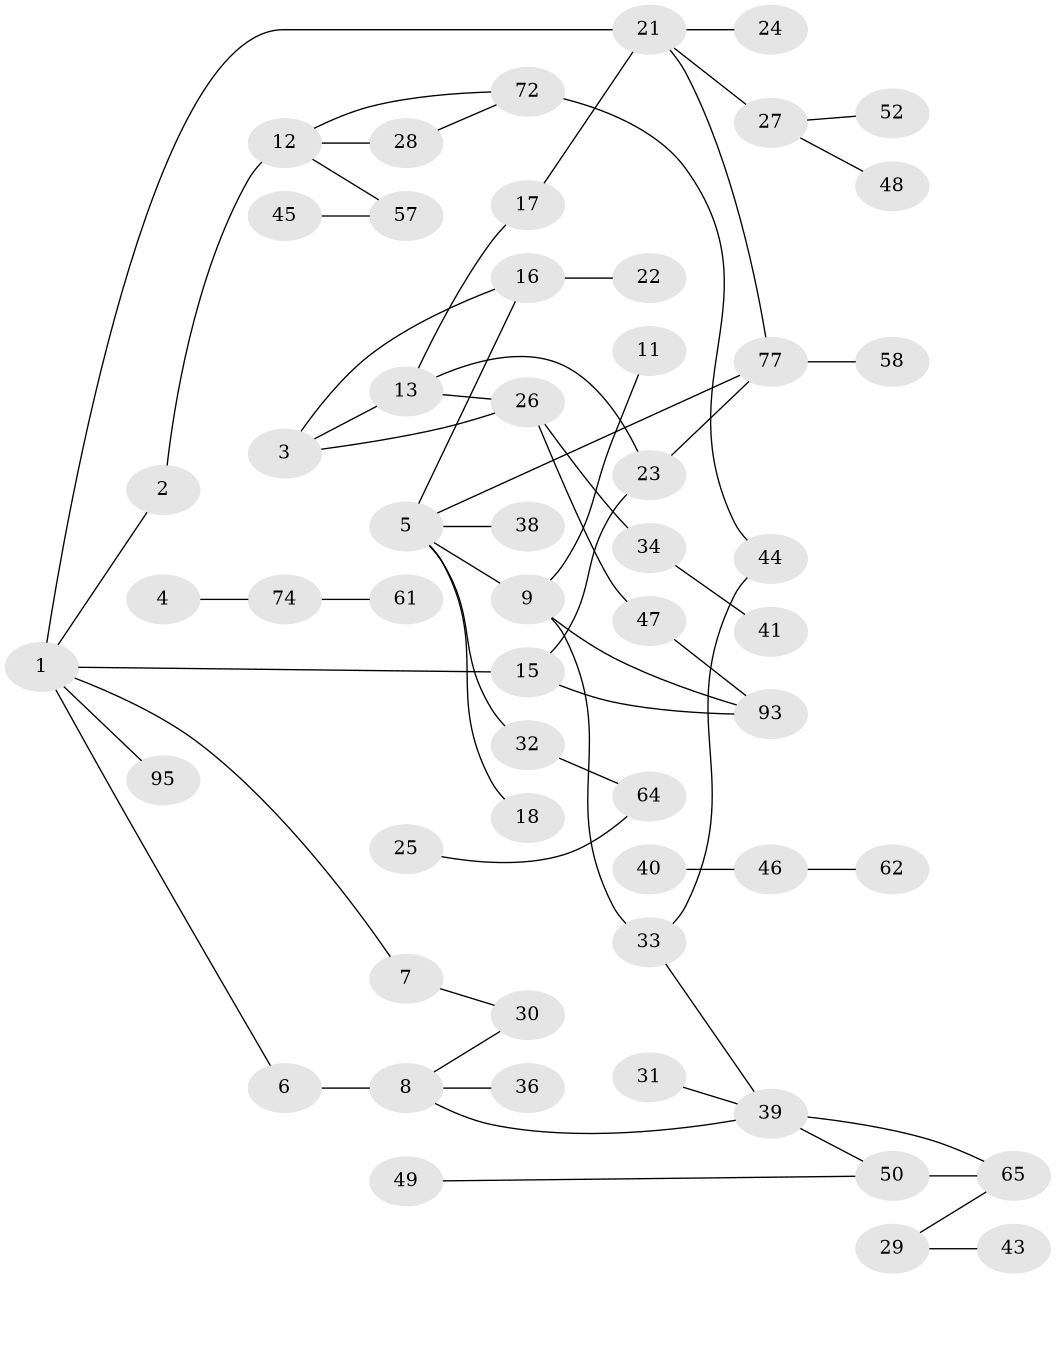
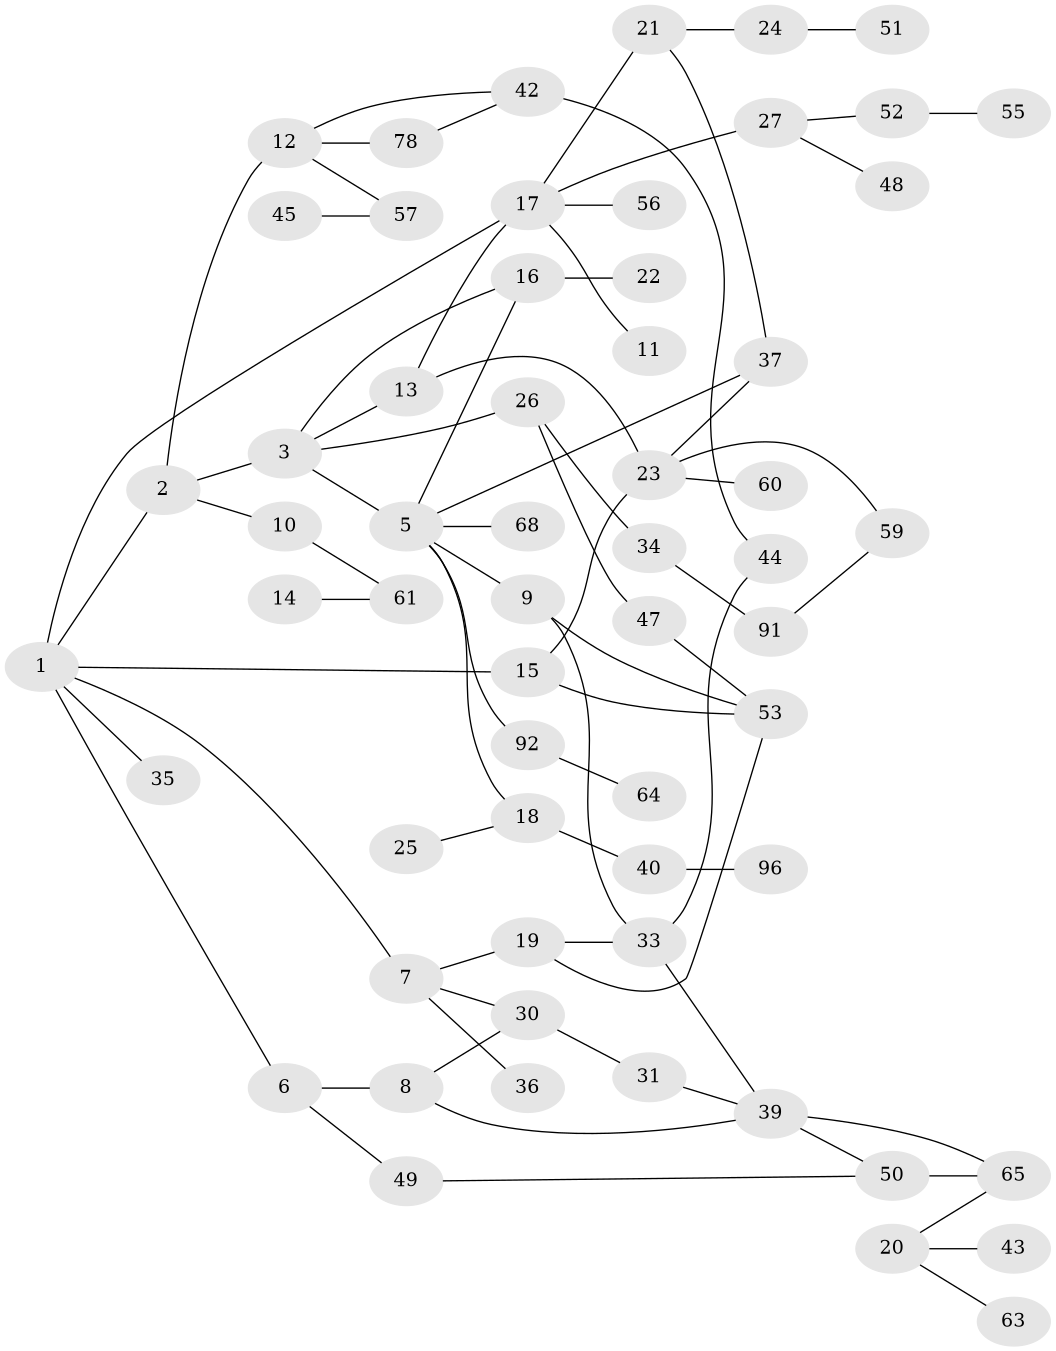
none -> (892, 30)
(710, 76) -> (646, 158)
(528, 92) -> (528, 92)
none -> (1014, 113)
(406, 143) -> (406, 143)
(172, 155) -> (222, 386)
none -> (649, 205)
(771, 362) -> (771, 362)
(892, 362) -> none
(461, 396) -> none
none -> (224, 472)
(599, 480) -> (584, 270)
none -> (771, 486)
none -> (346, 490)
none -> (285, 526)
(528, 526) -> (528, 526)
none -> (892, 533)
(163, 599) -> none
(285, 599) -> (285, 599)
(771, 632) -> (771, 632)
(771, 714) -> (771, 714)
(528, 745) -> (528, 745)
(163, 780) -> (163, 780)
none -> (583, 841)
(540, 860) -> (467, 834)
(771, 869) -> (771, 869)
(892, 869) -> none
none -> (528, 942)
none -> (589, 1046)
(467, 1088) -> (467, 1034)
none -> (346, 1135)
(892, 1249) -> (892, 1249)
none -> (1014, 1322)
